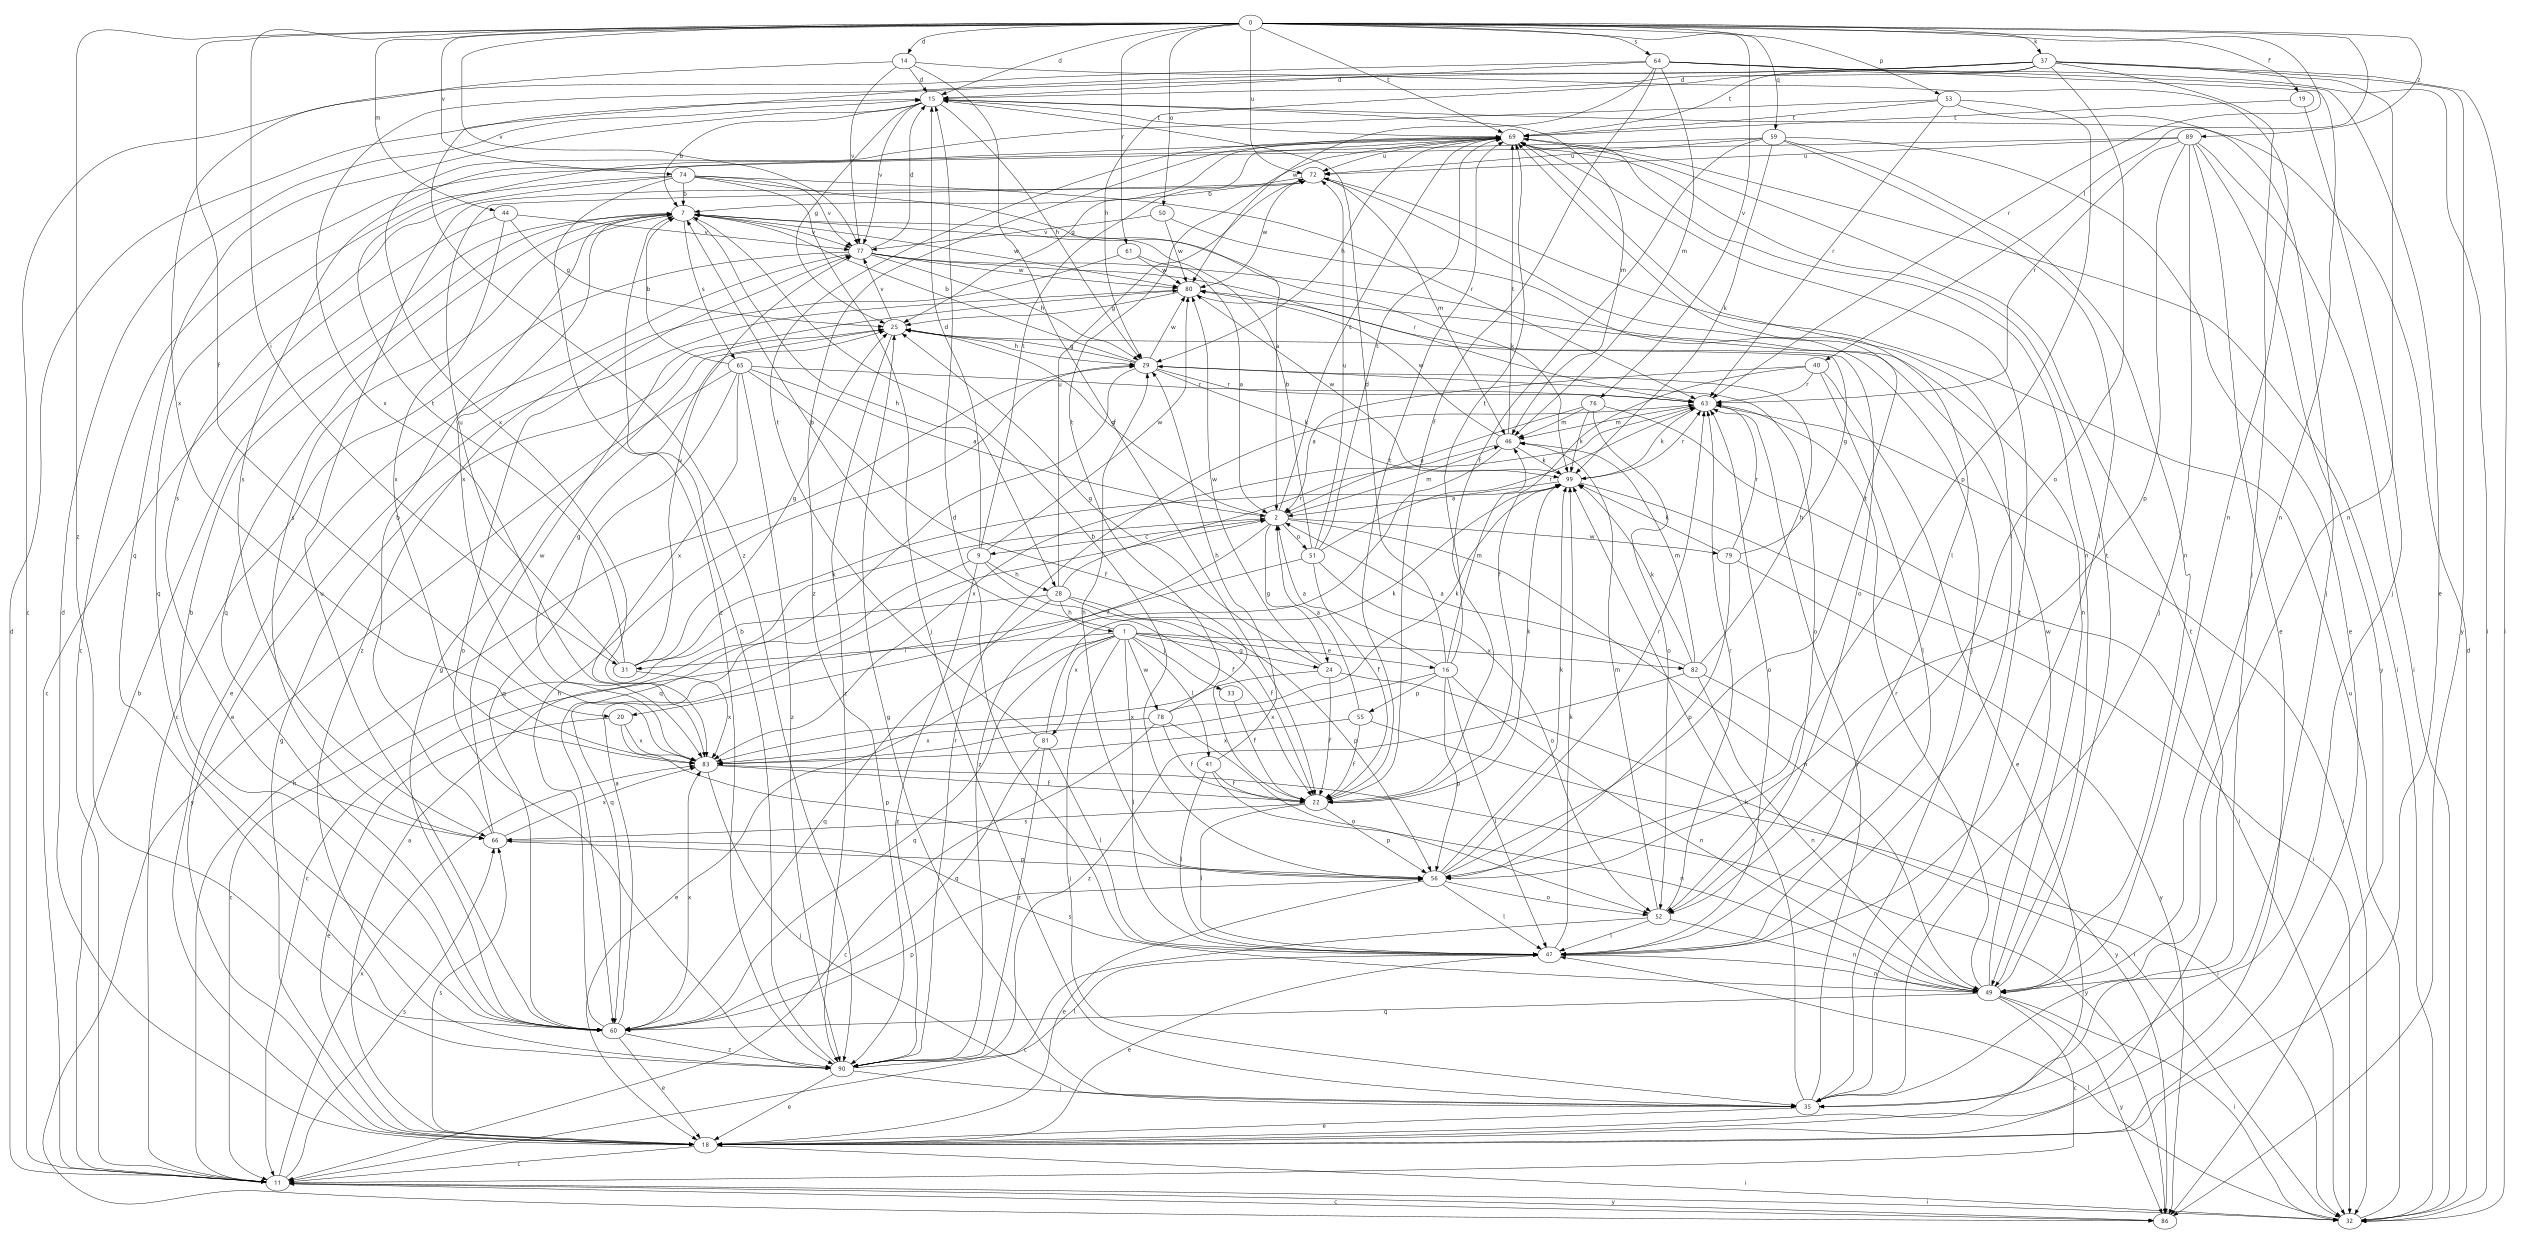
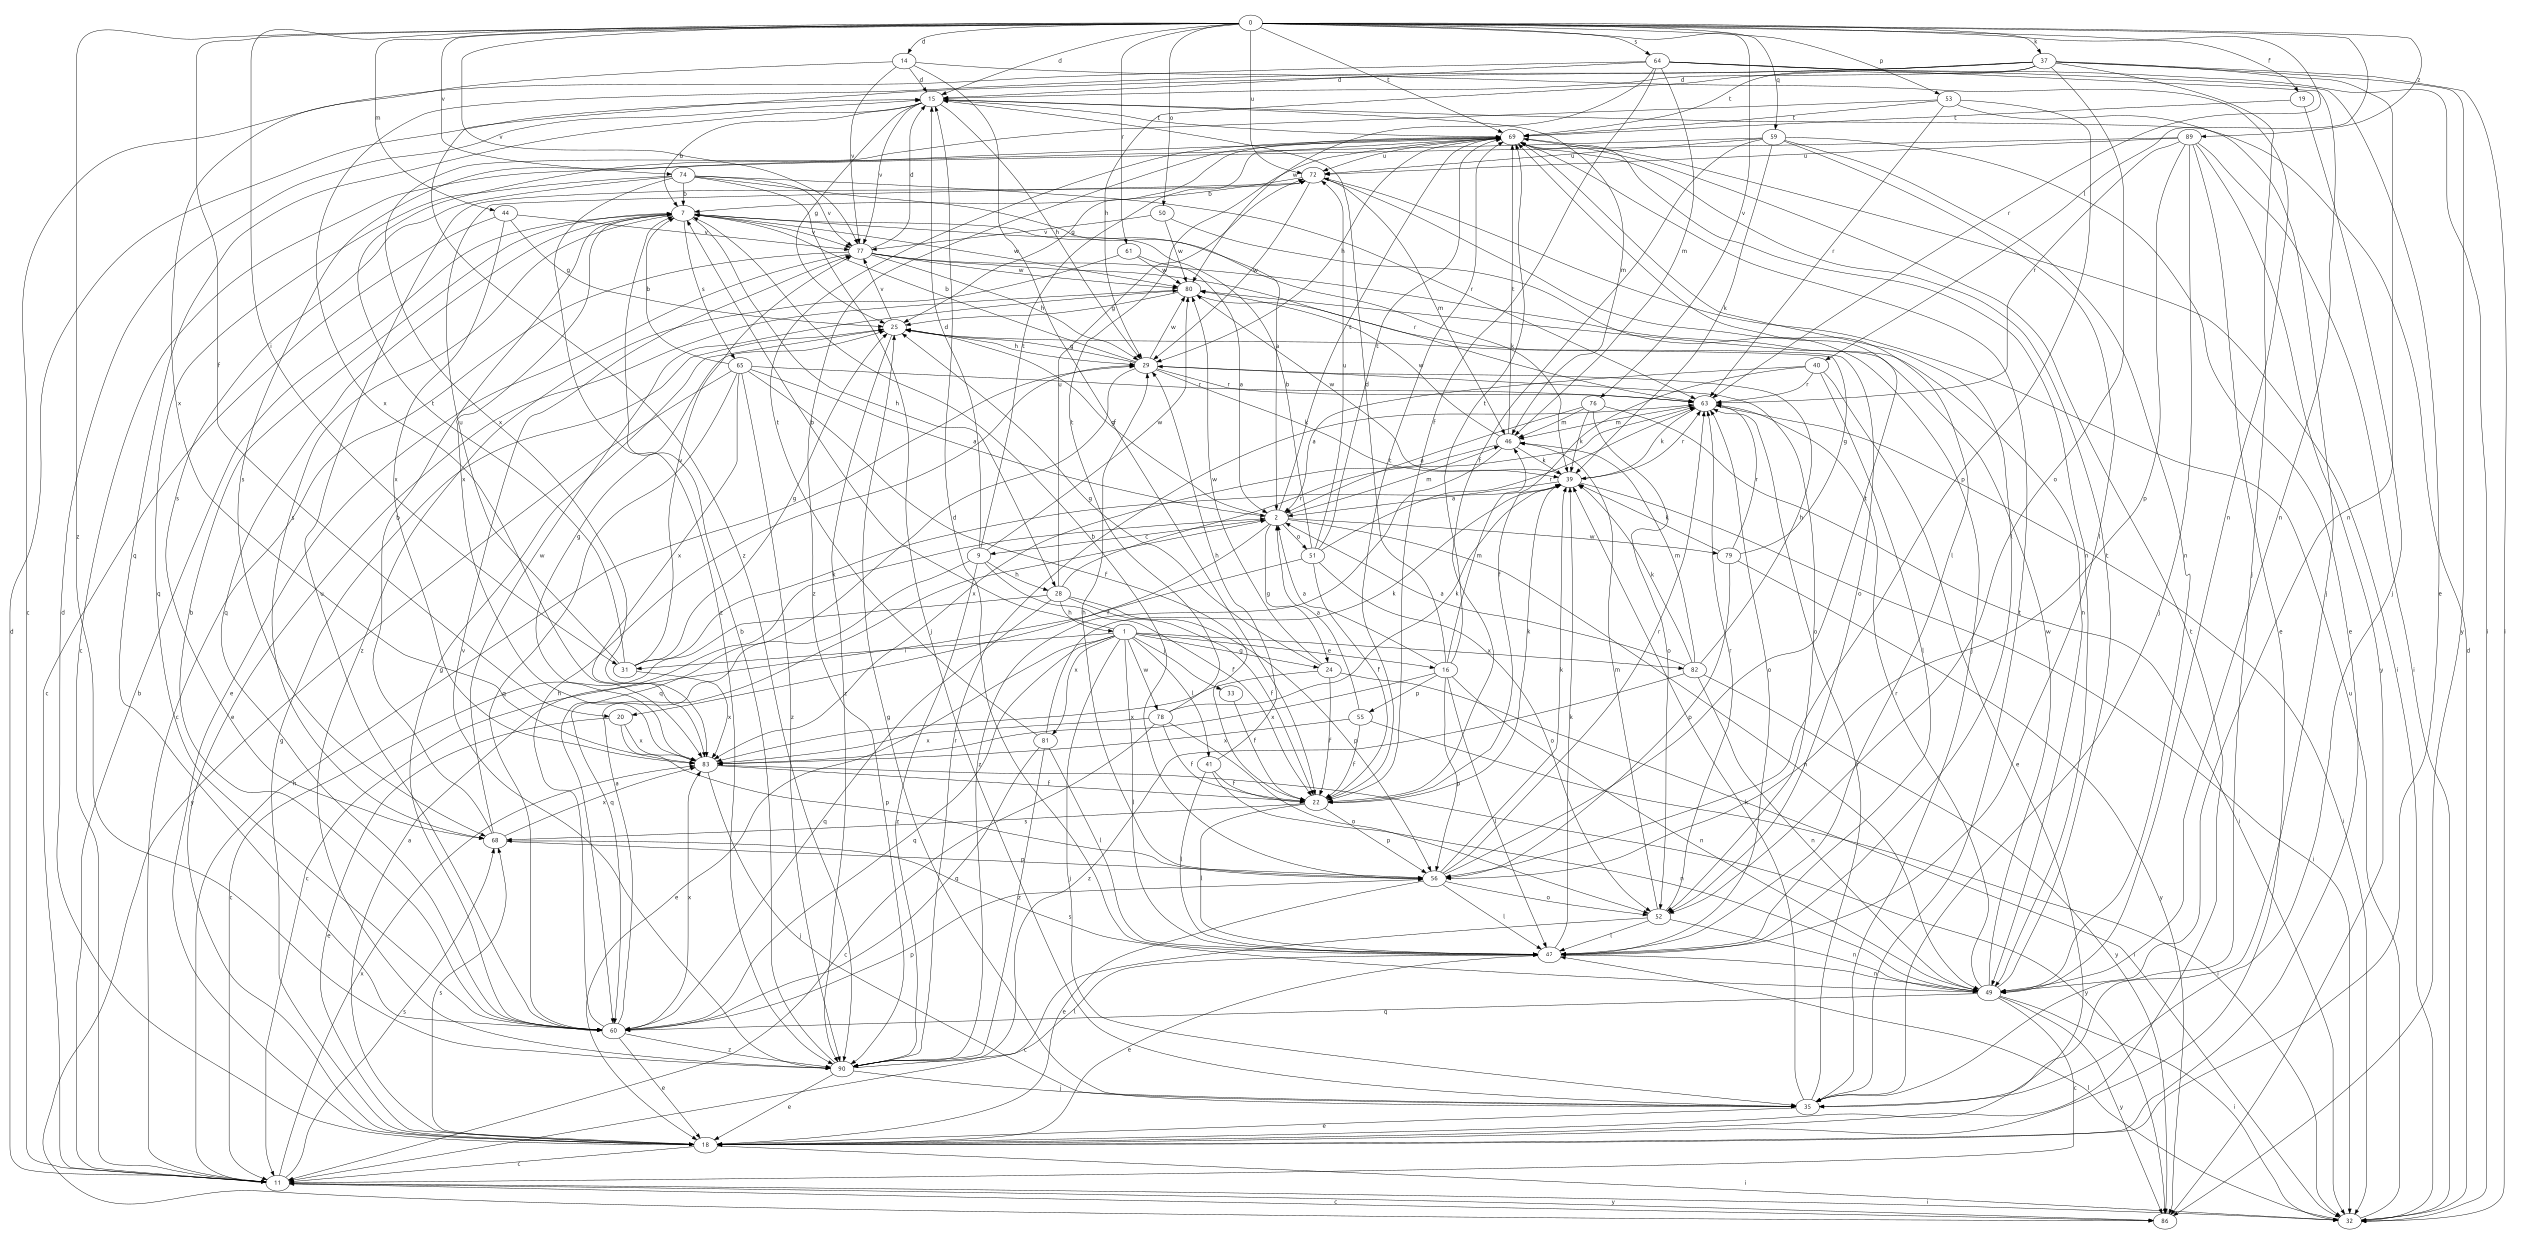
(1260, 239) -> (1243, 278)
(1570, 480) -> (1570, 480)
(463, 651) -> (463, 651)
(495, 841) -> (495, 841)
